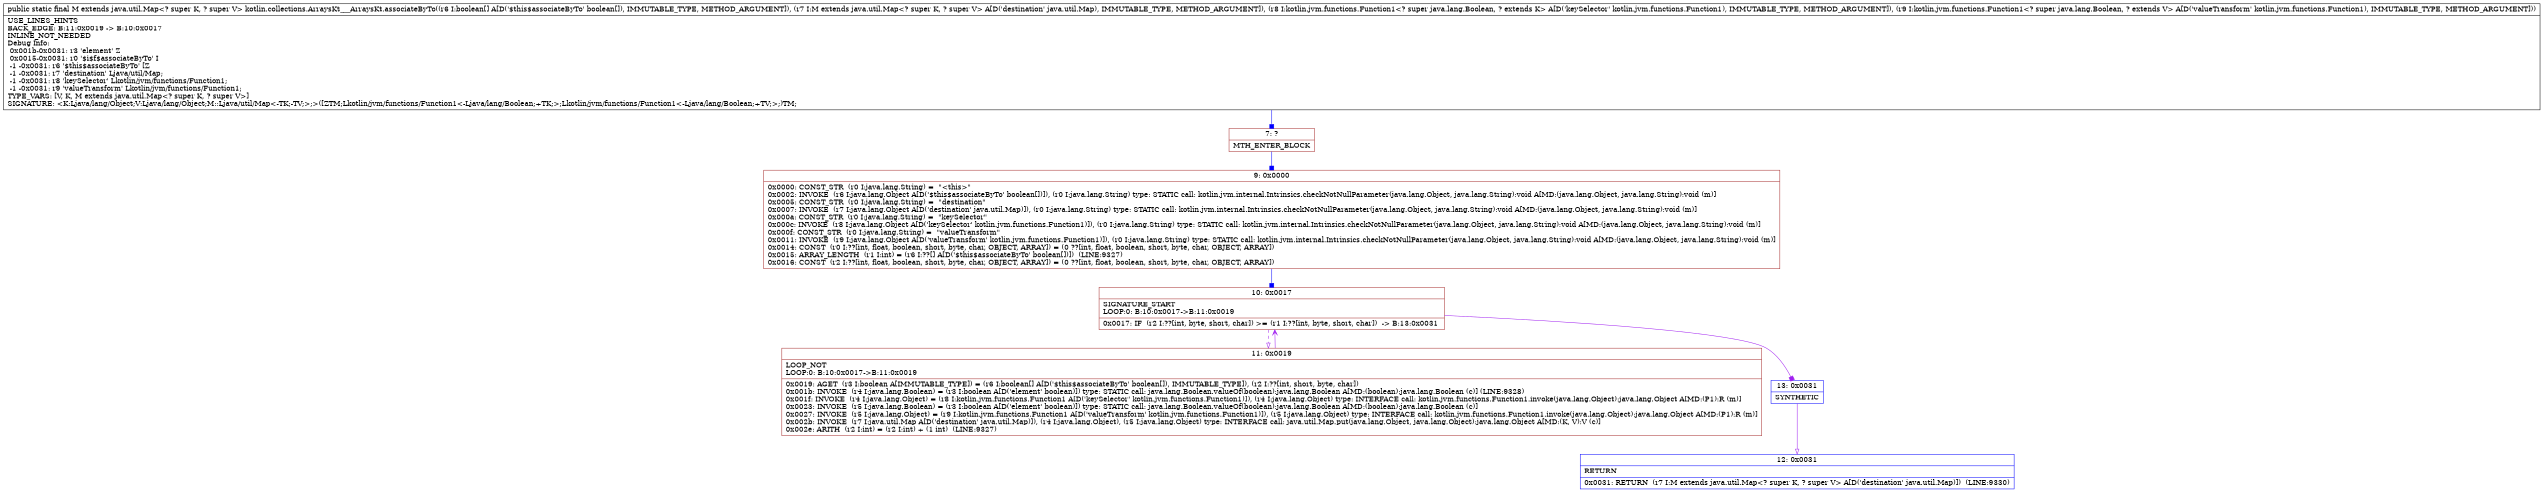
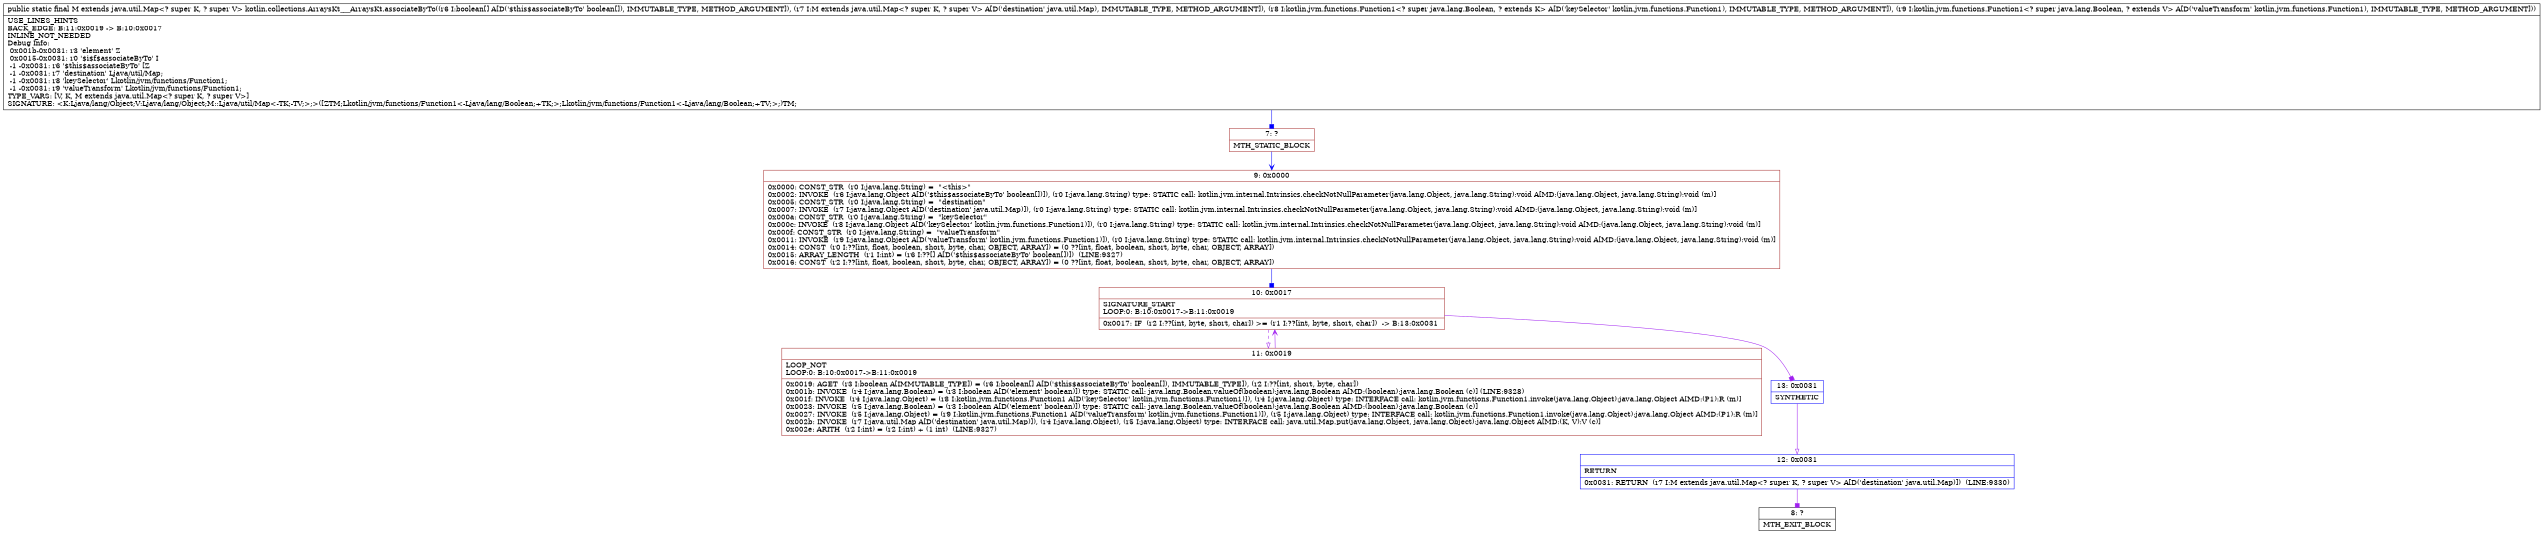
(1272, 146) -> (1272, 146)
(1272, 158) -> (1272, 158)
none -> (1797, 519)
